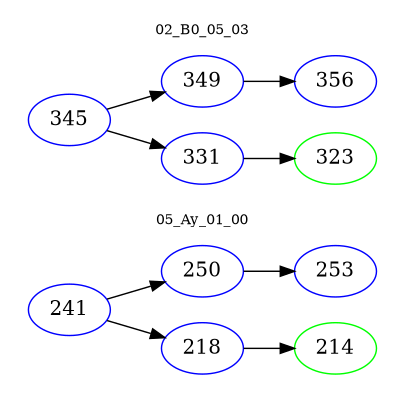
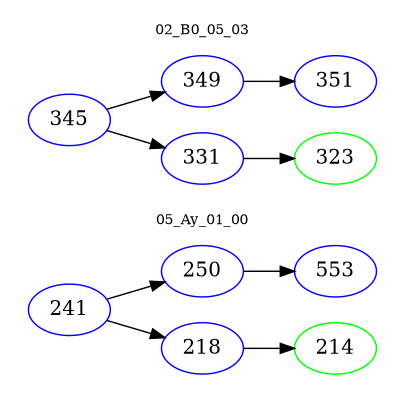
(336, 81) -> (336, 81)
(336, 271) -> (336, 271)
